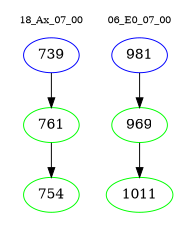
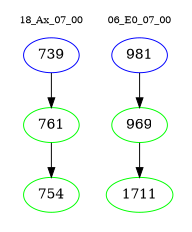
(140, 195) -> (140, 195)
